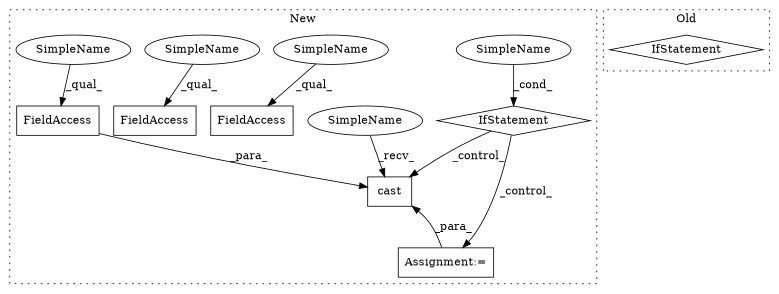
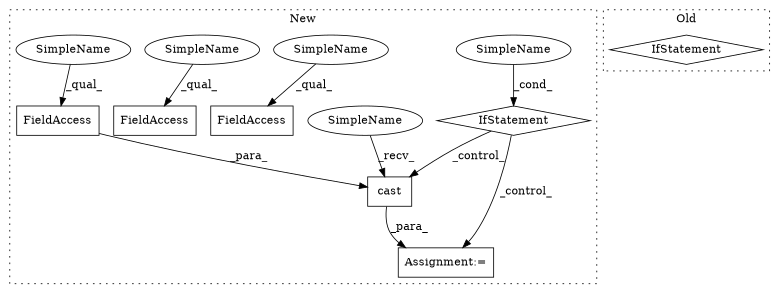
(433, 228) -> (388, 227)
